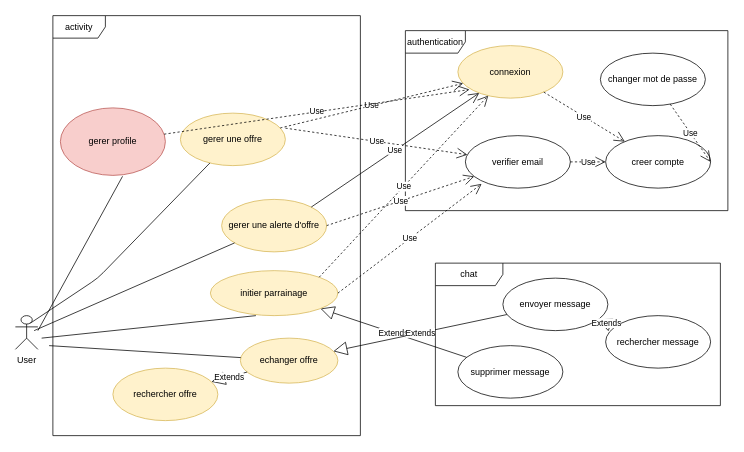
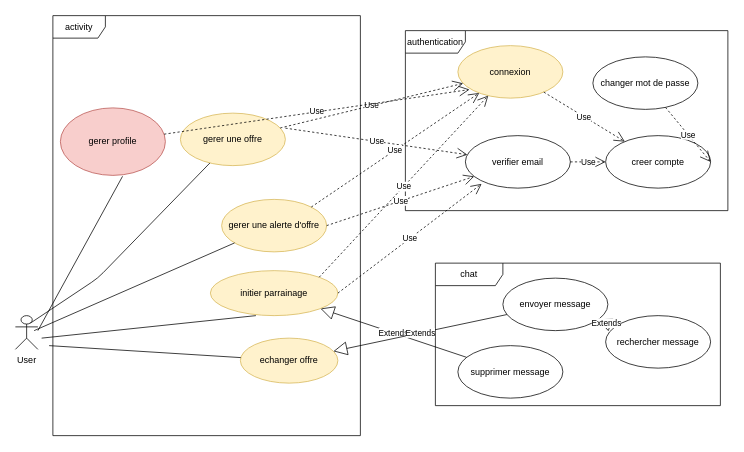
(653, 79) -> (645, 83)
(349, 181) -> (349, 181)
(236, 375) -> none
(165, 394) -> none
